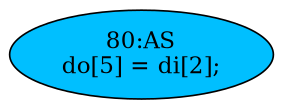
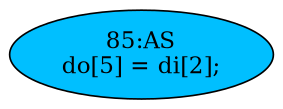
(142, 55) -> (142, 55)
